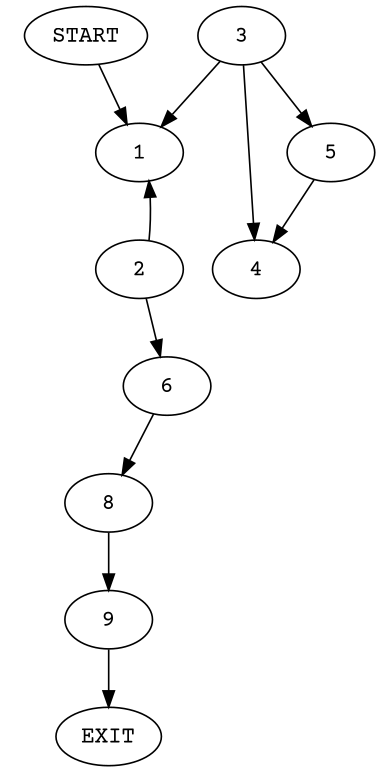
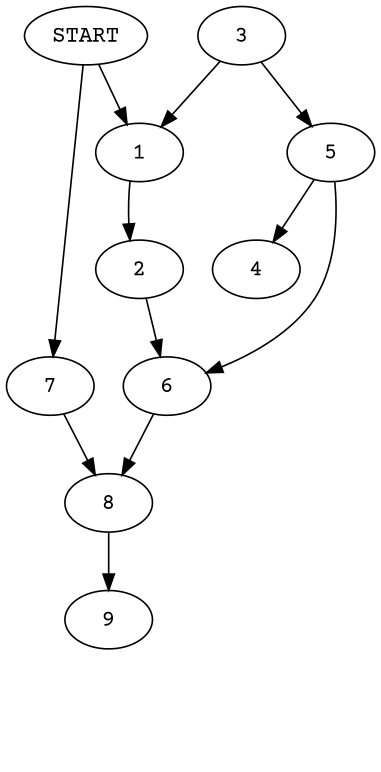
(248, 144) -> none
(150, 219) -> (129, 202)
none -> (315, 297)
none -> (50, 386)
(109, 736) -> none
